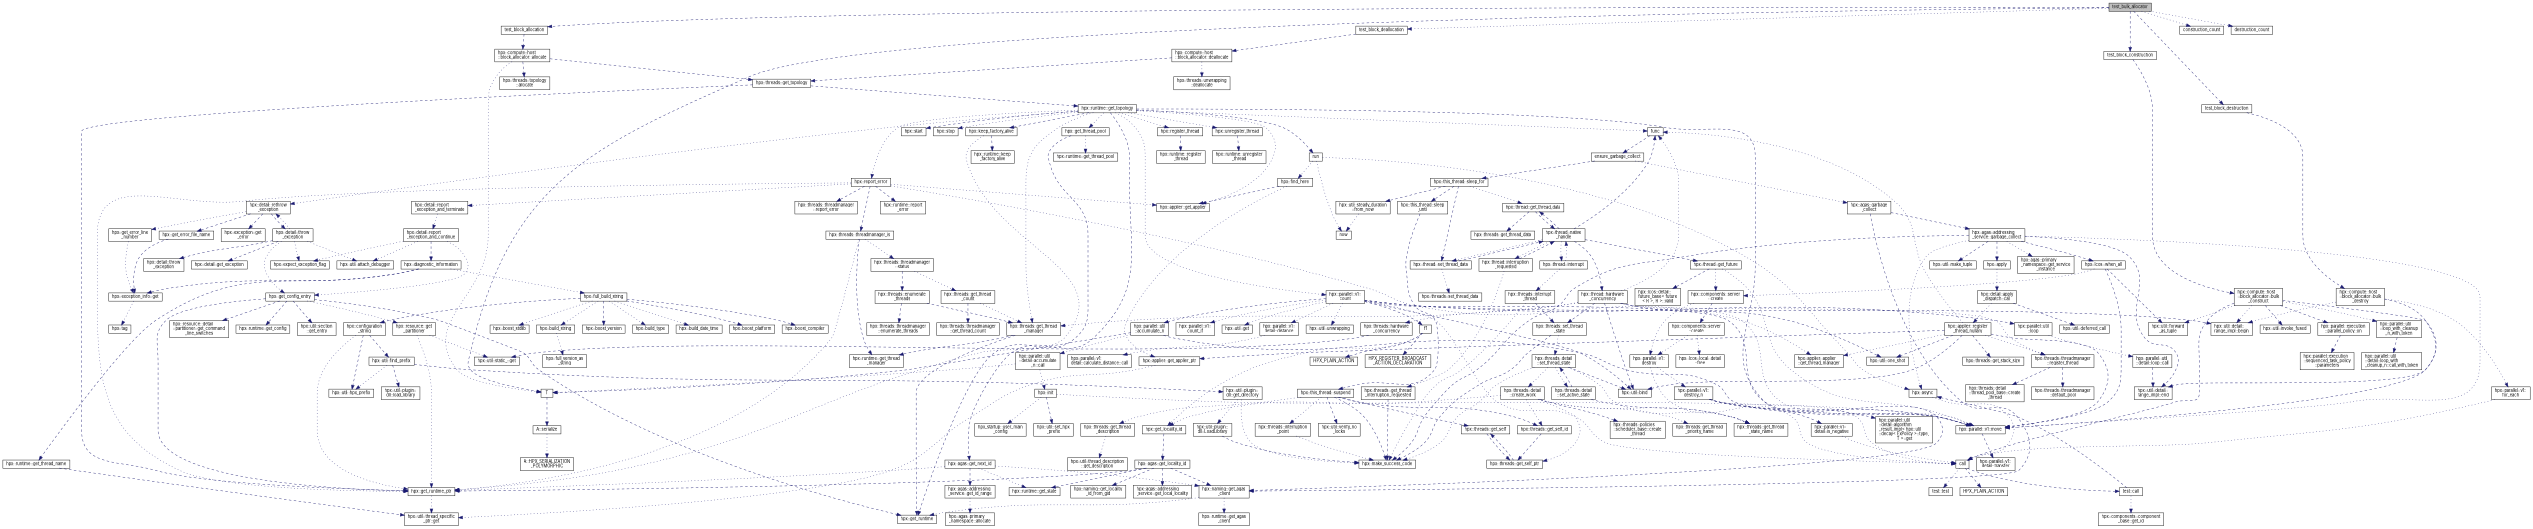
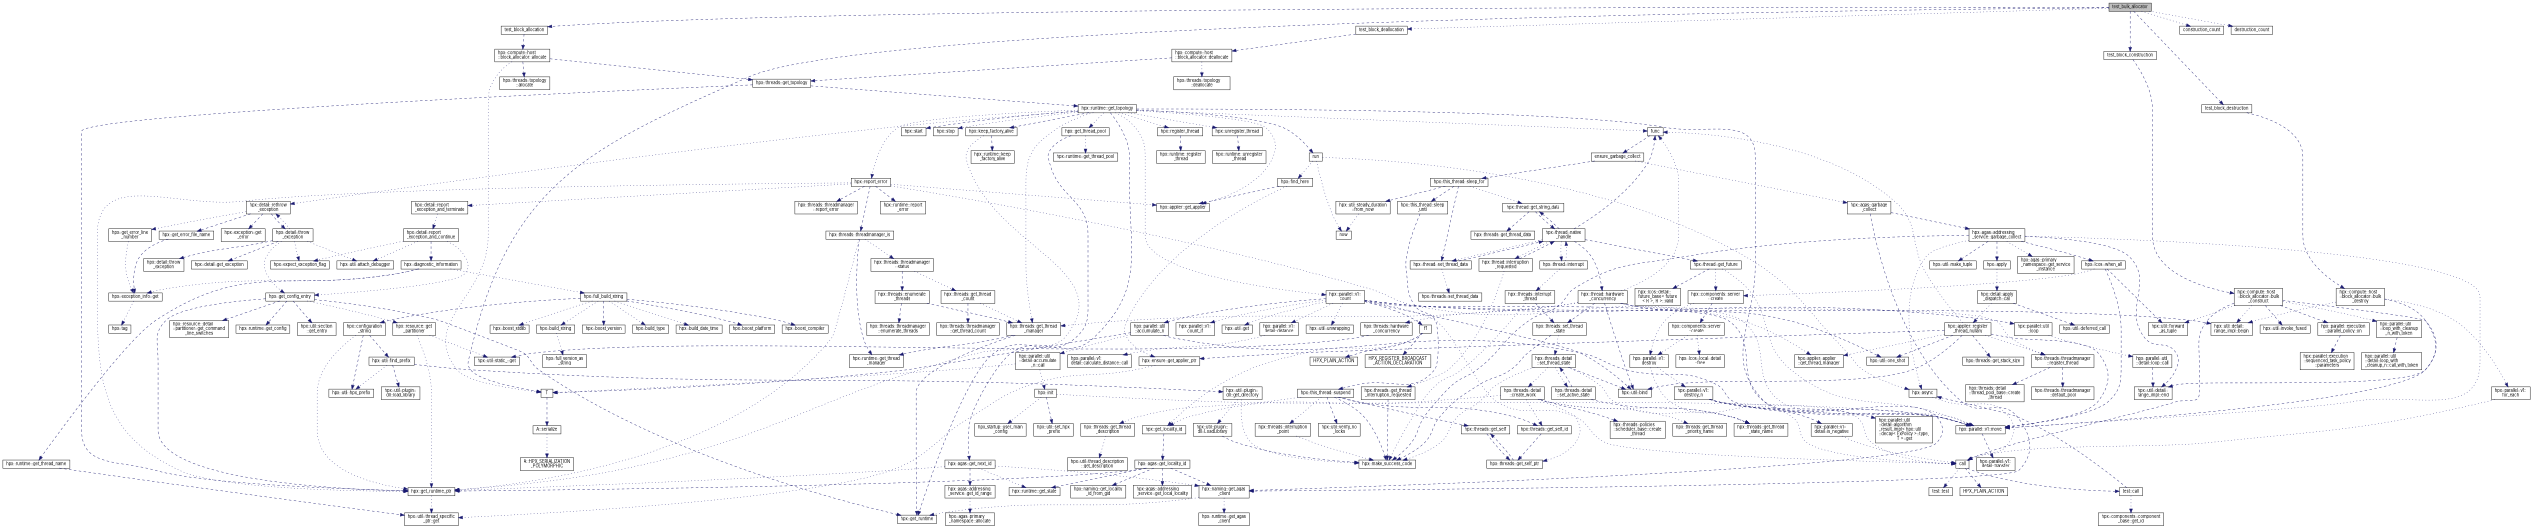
(1202, 83) -> (1202, 83)
(1533, 208) -> (1533, 208)
(245, 281) -> (245, 281)
(1169, 361) -> (1169, 361)
